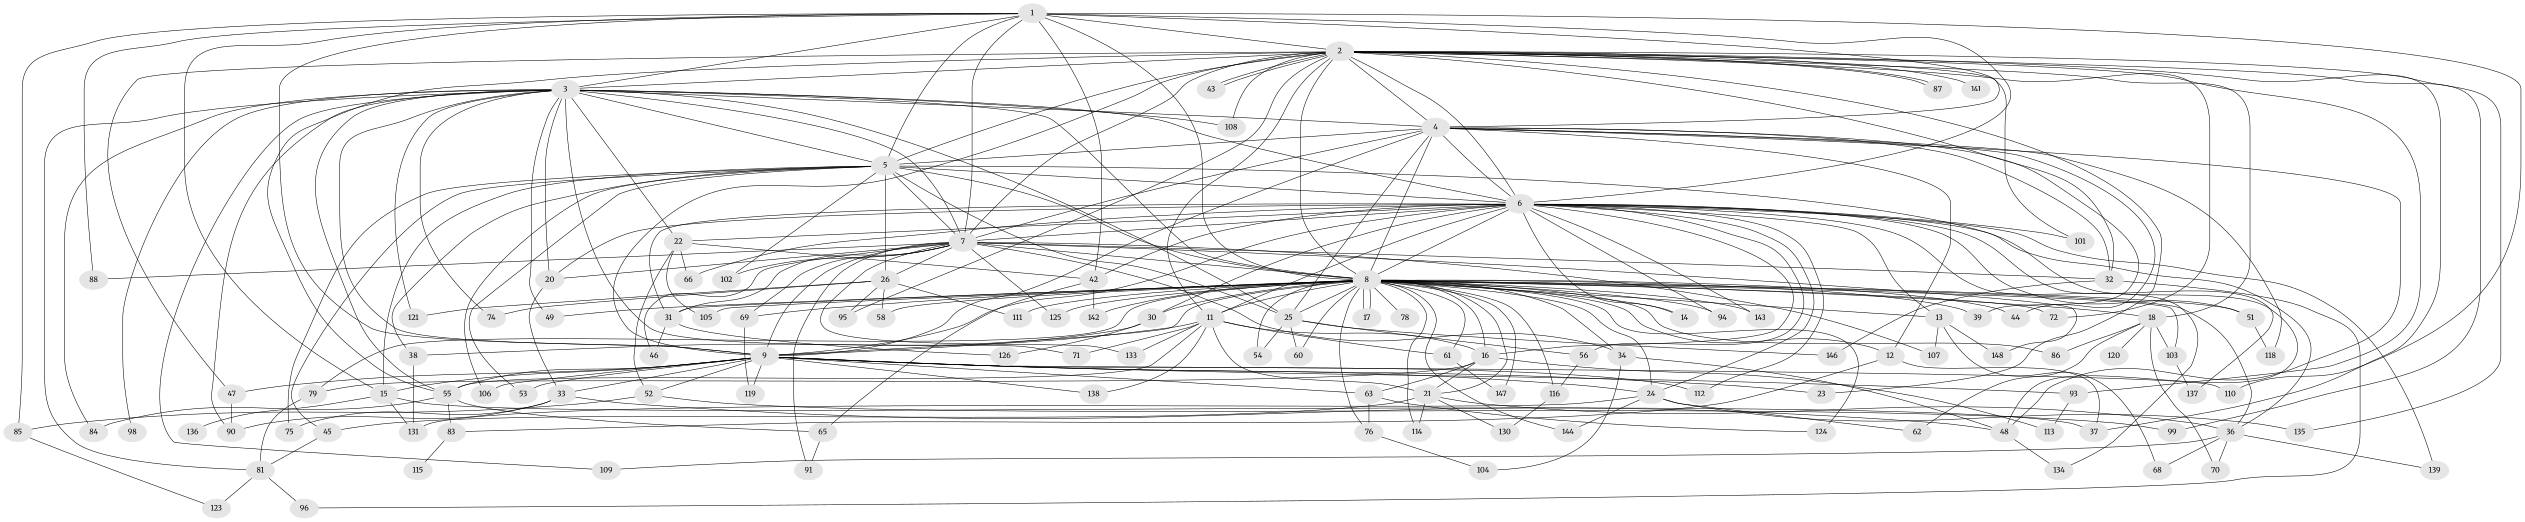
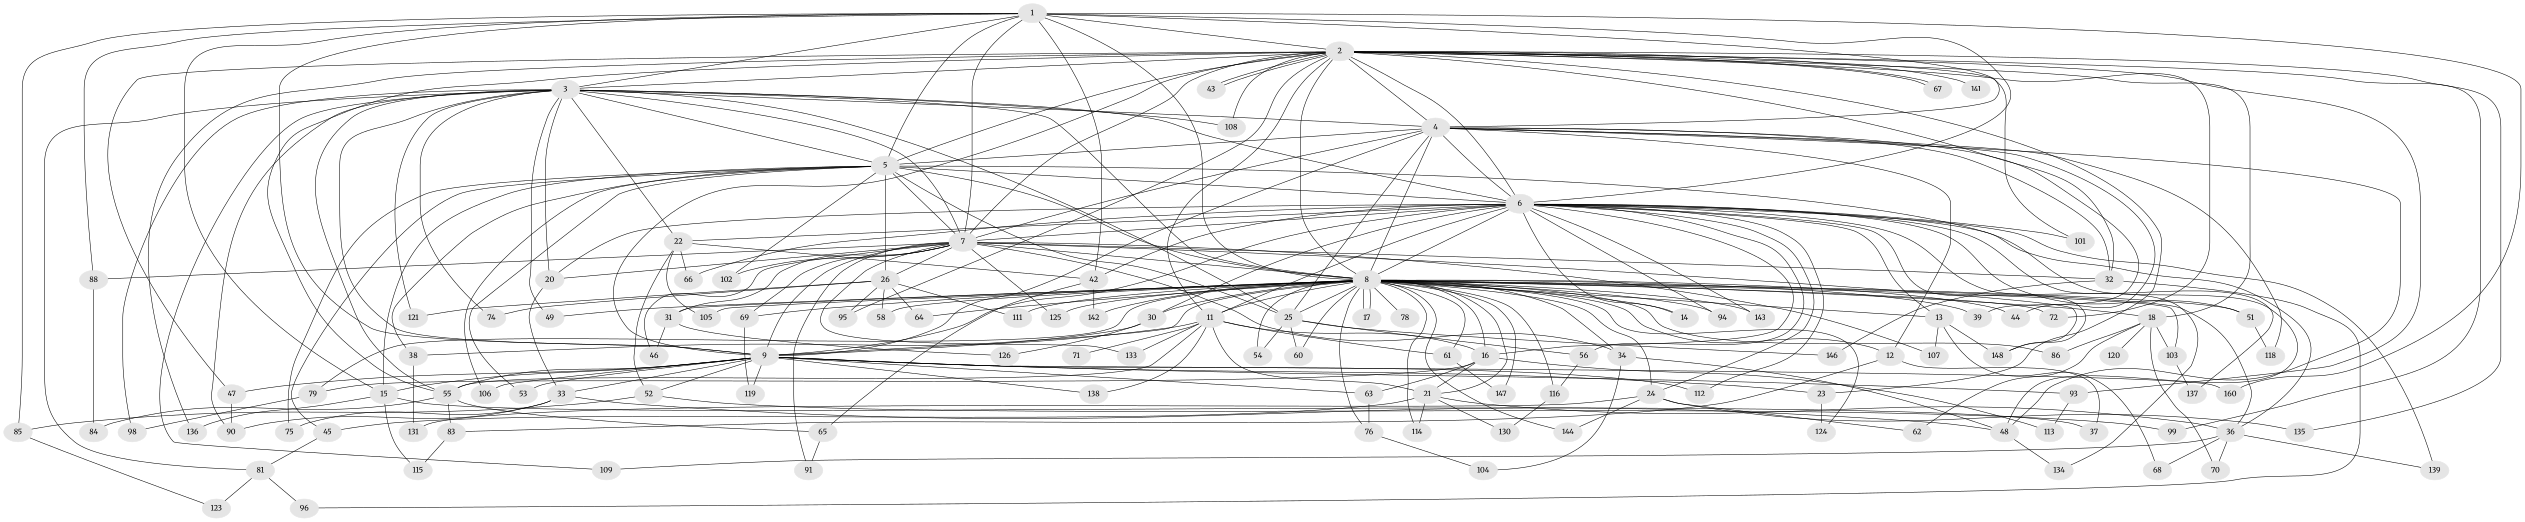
(2182, 74) -> (601, 66)
(1938, 89) -> (1938, 89)
(203, 120) -> (94, 356)
(1041, 206) -> (1873, 232)
none -> (919, 318)
(680, 336) -> none
(1208, 371) -> none
(2230, 394) -> (2230, 394)
(395, 409) -> (392, 436)
(1573, 421) -> (1821, 413)
(268, 427) -> (199, 417)
